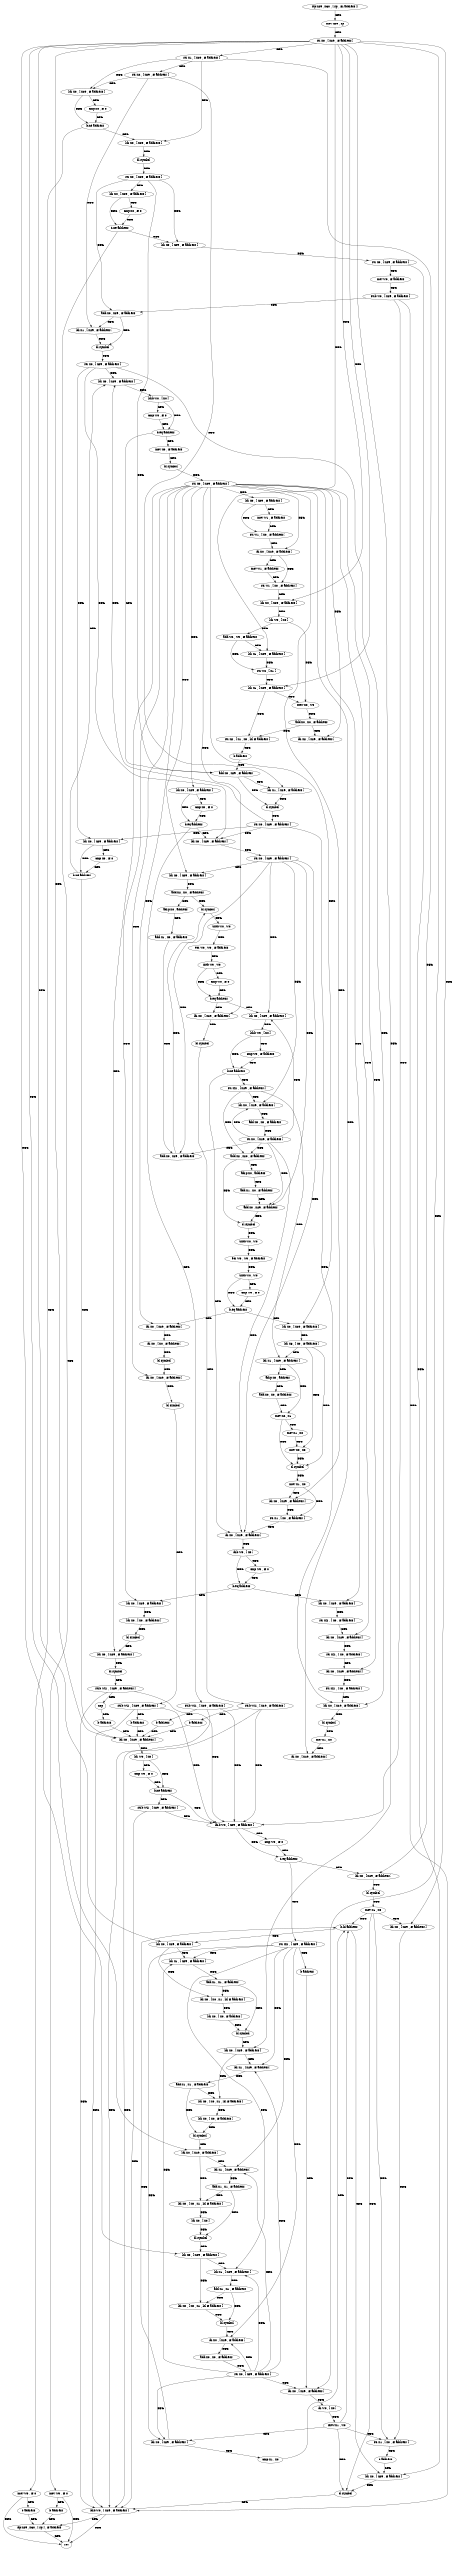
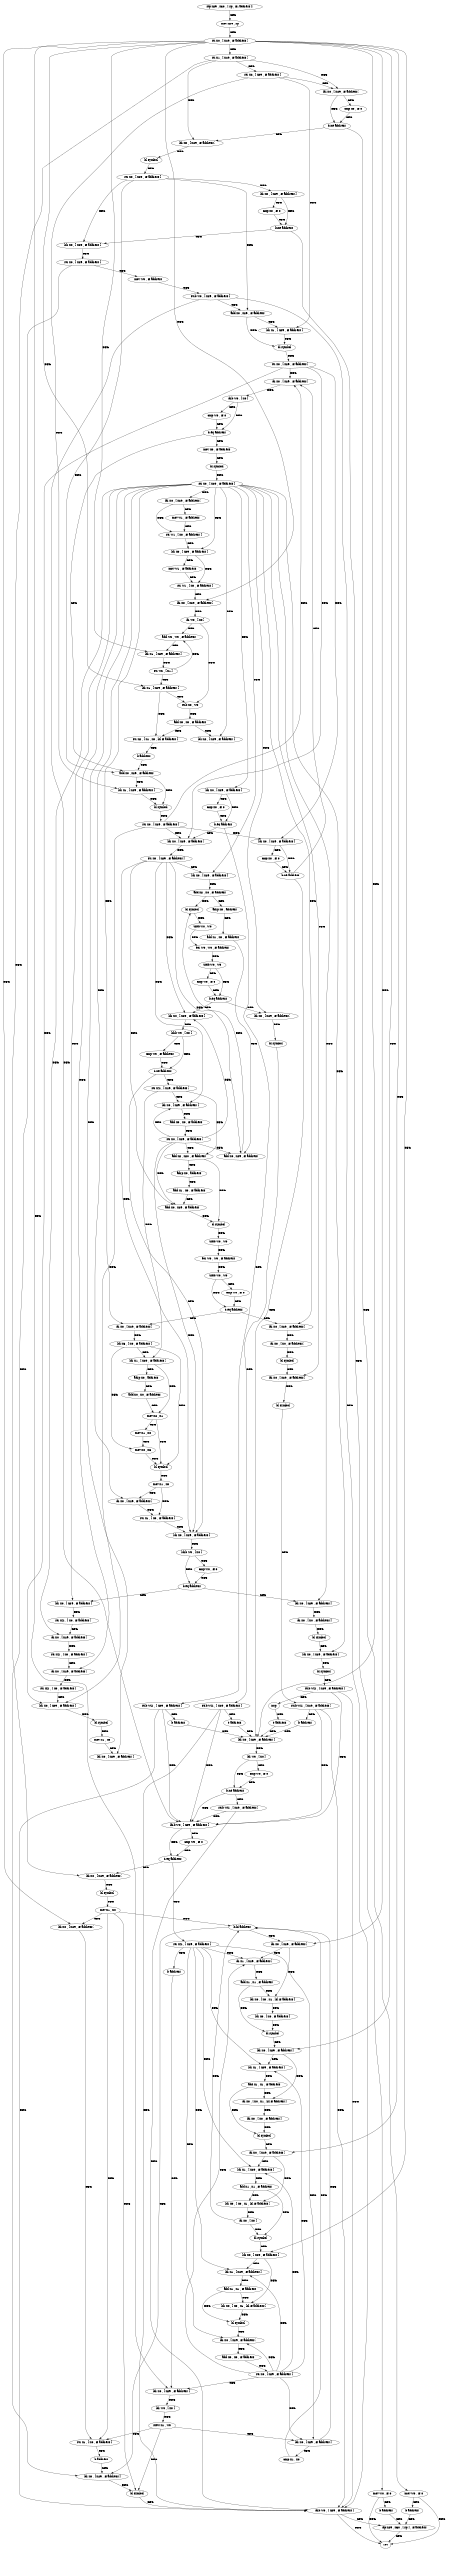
(234, 659) -> (190, 659)
(305, 705) -> (190, 705)
(347, 2178) -> (212, 2082)
(341, 2196) -> (324, 2196)
